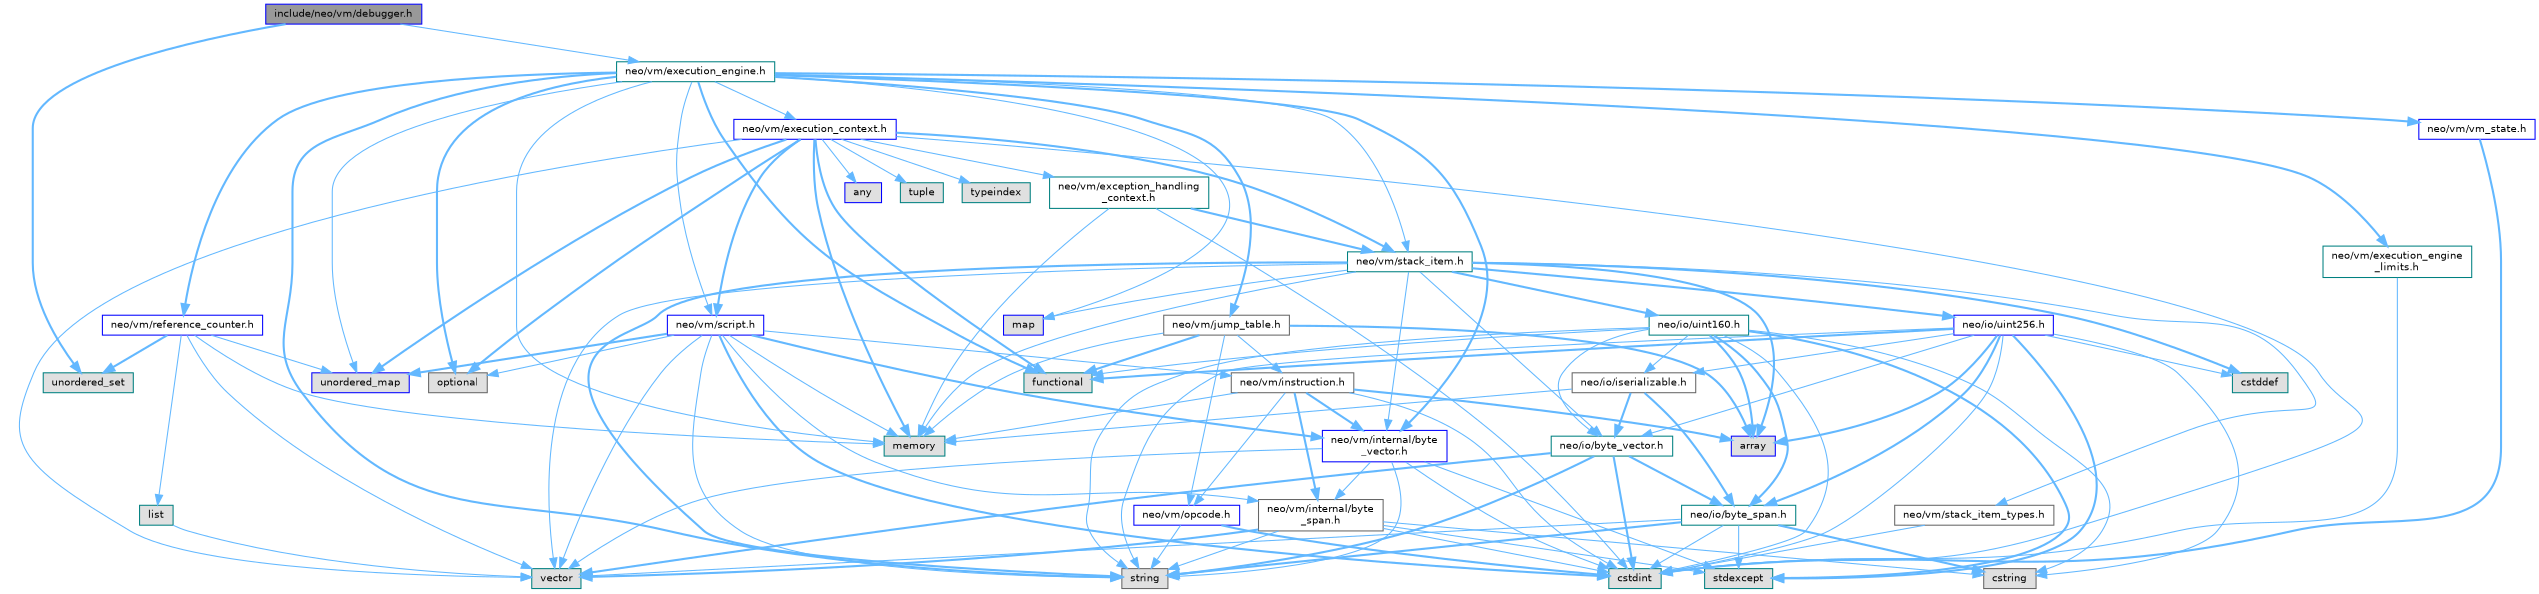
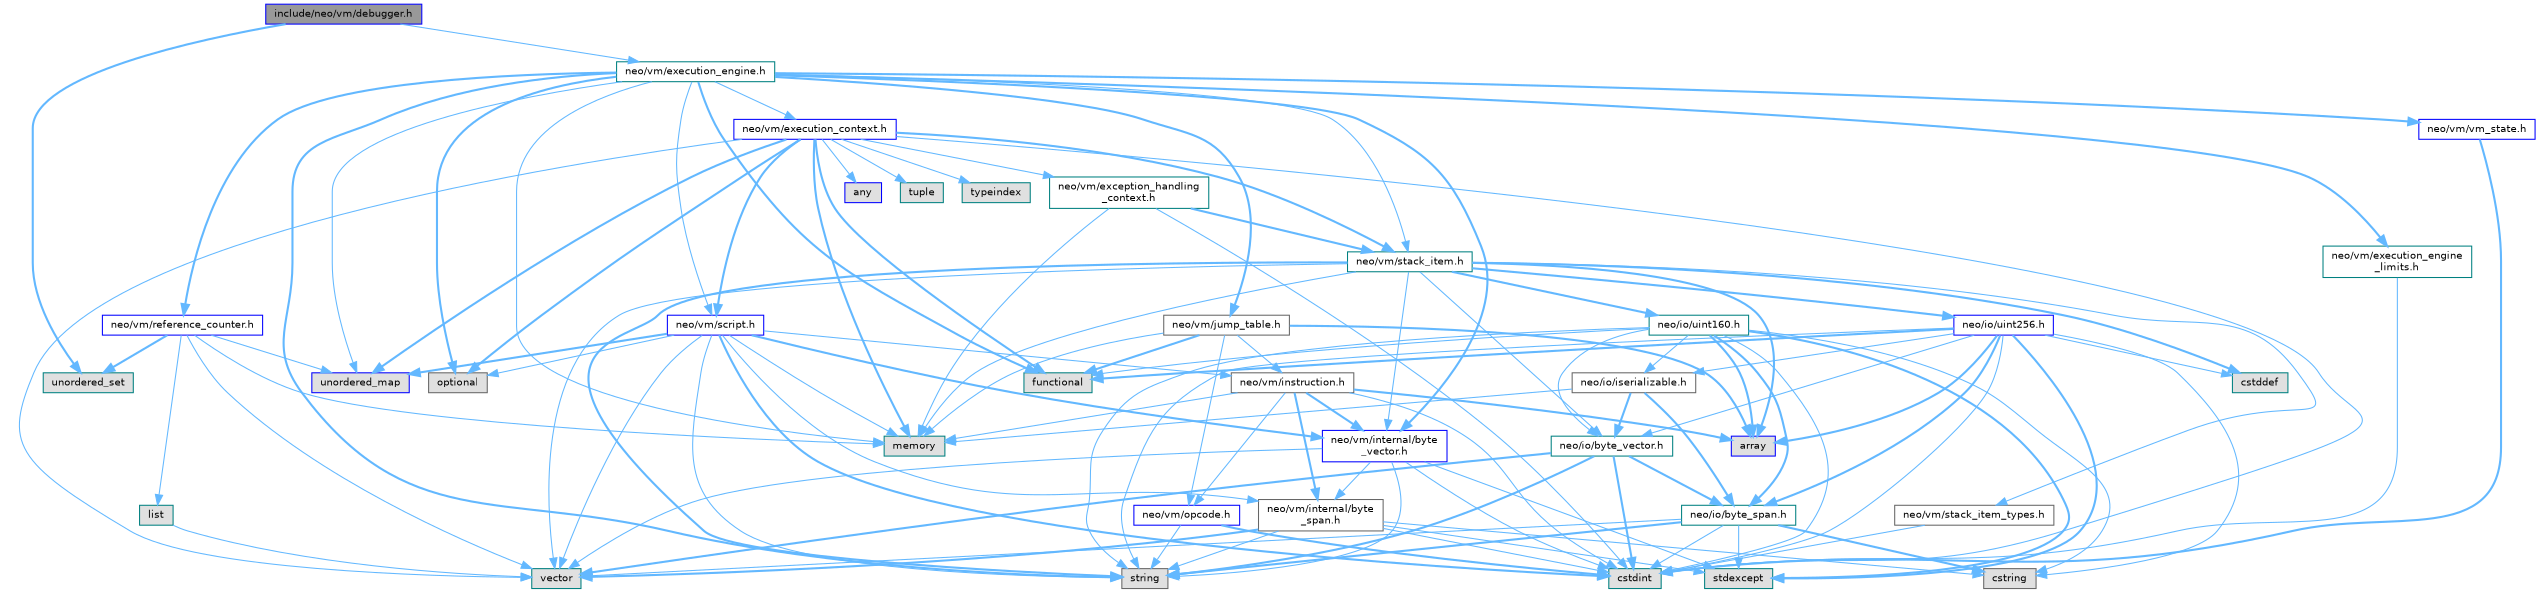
(1023, 325) -> none
